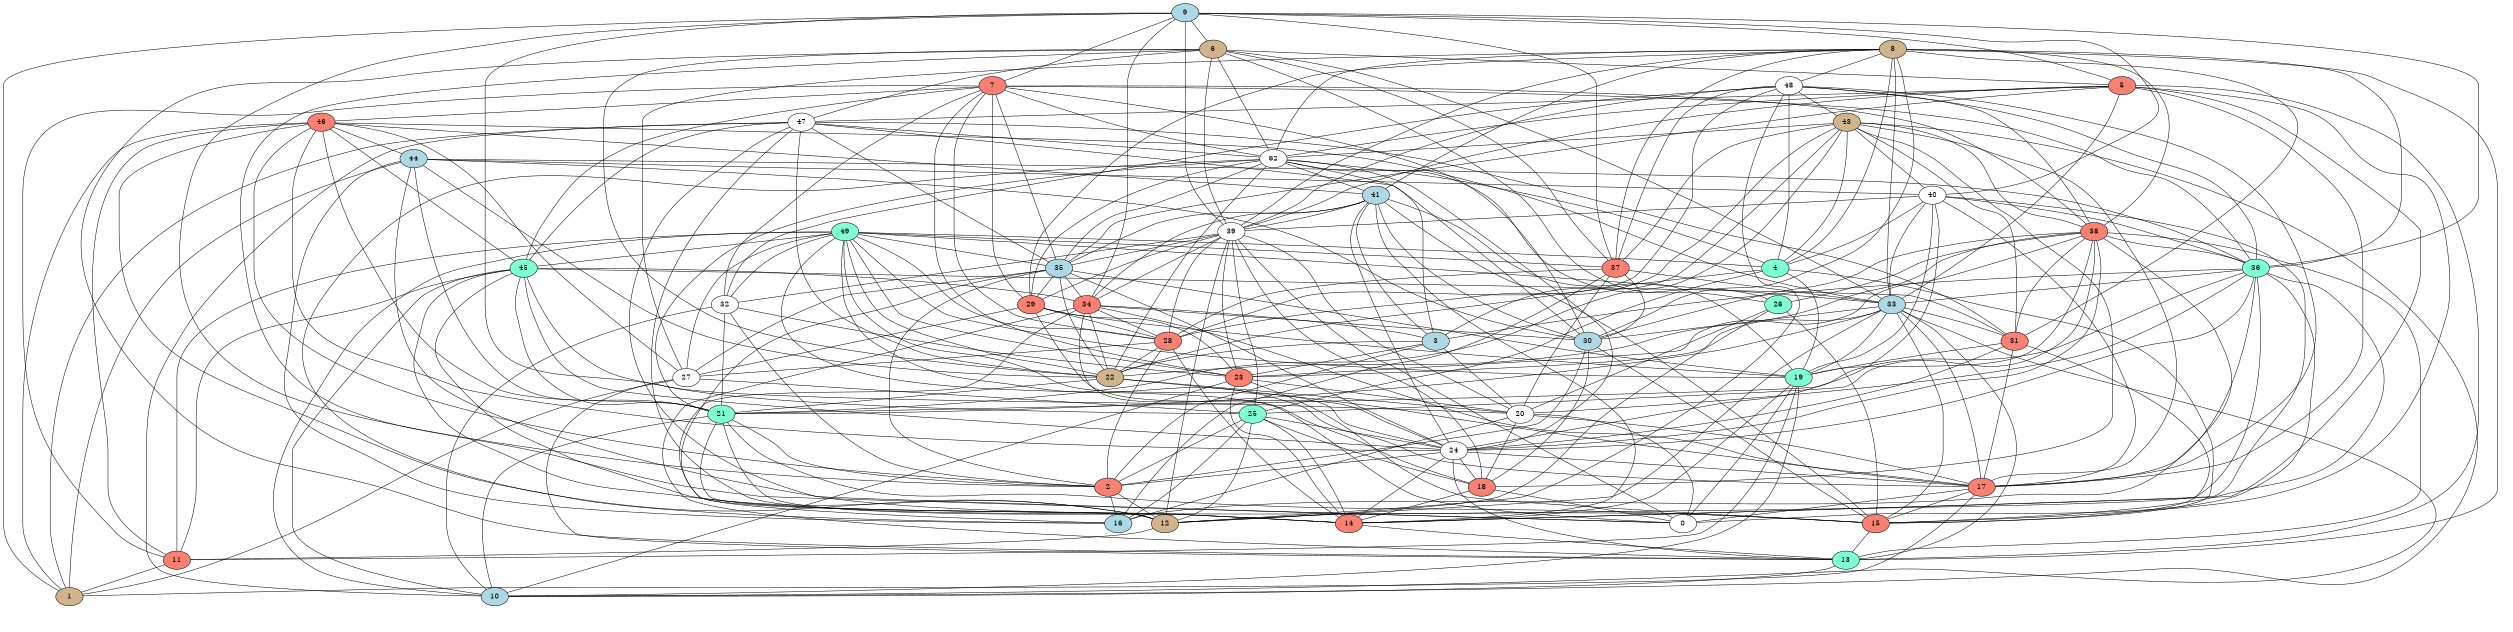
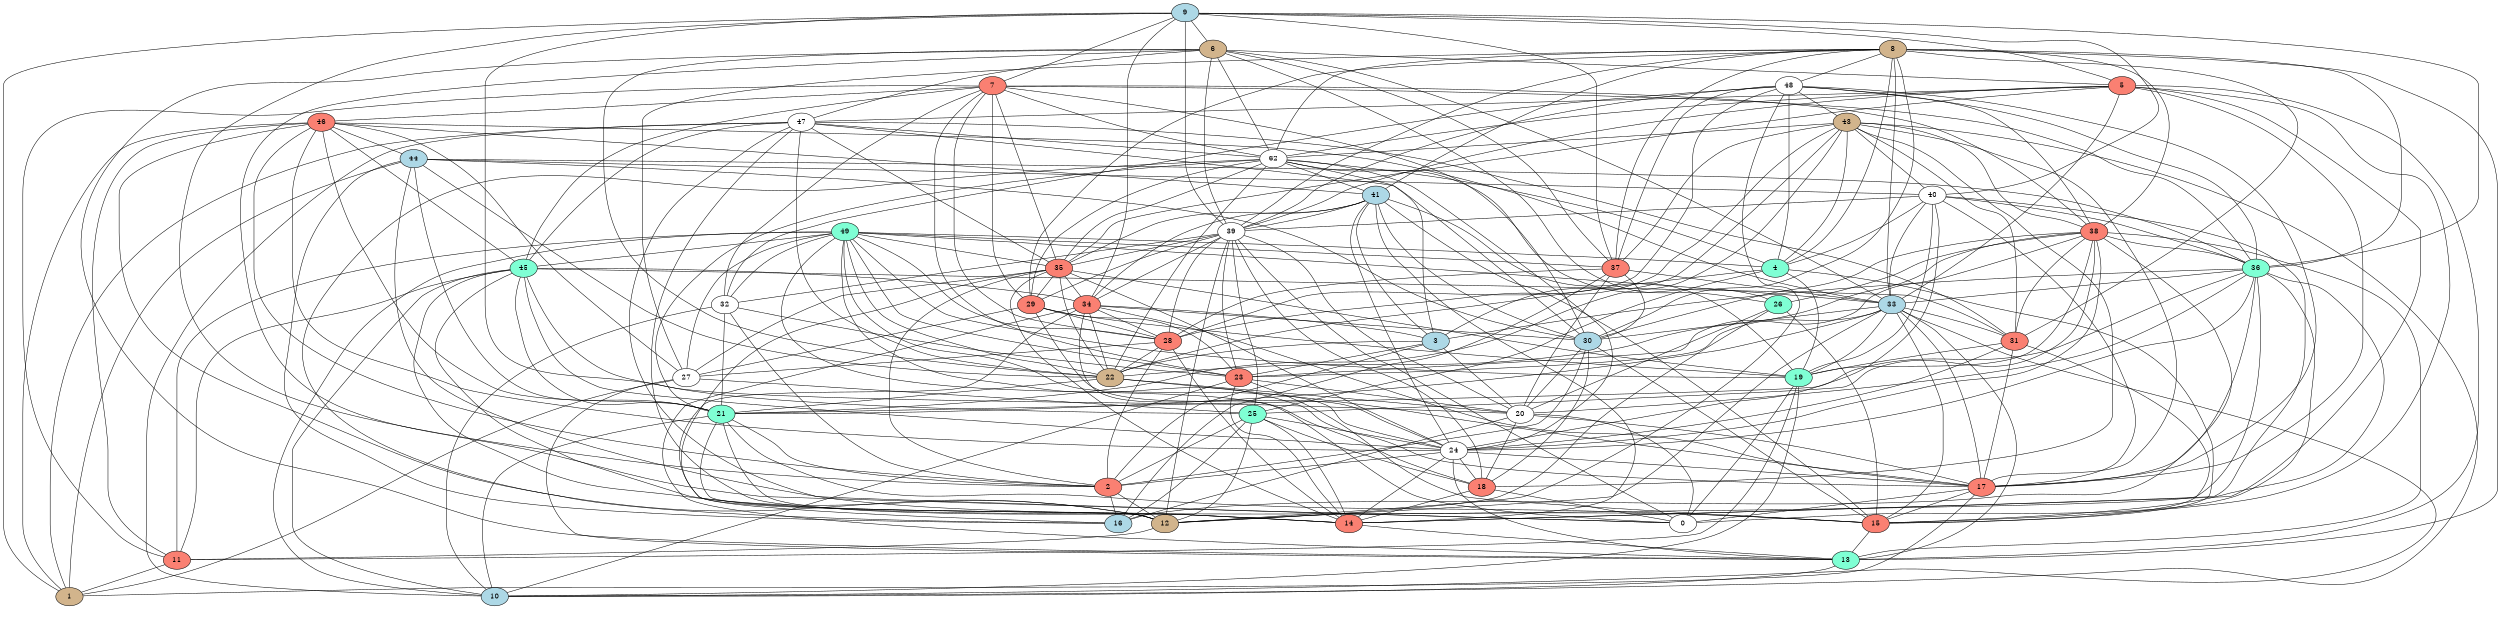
(1059, 268) -> (1059, 268)
none -> (1553, 379)
(1654, 495) -> (1133, 423)
